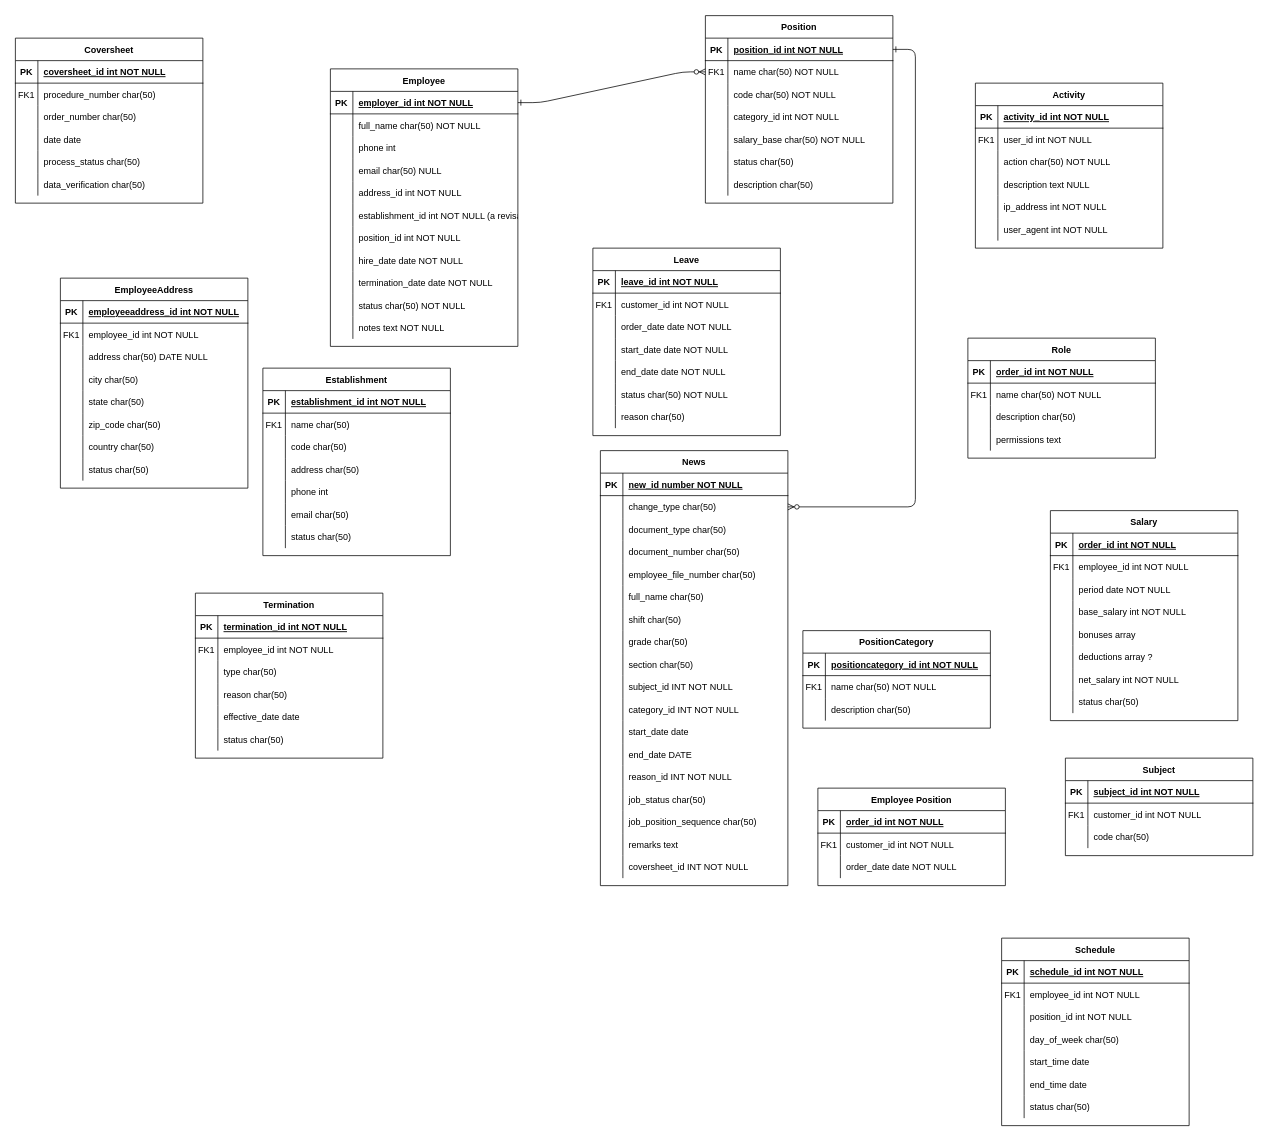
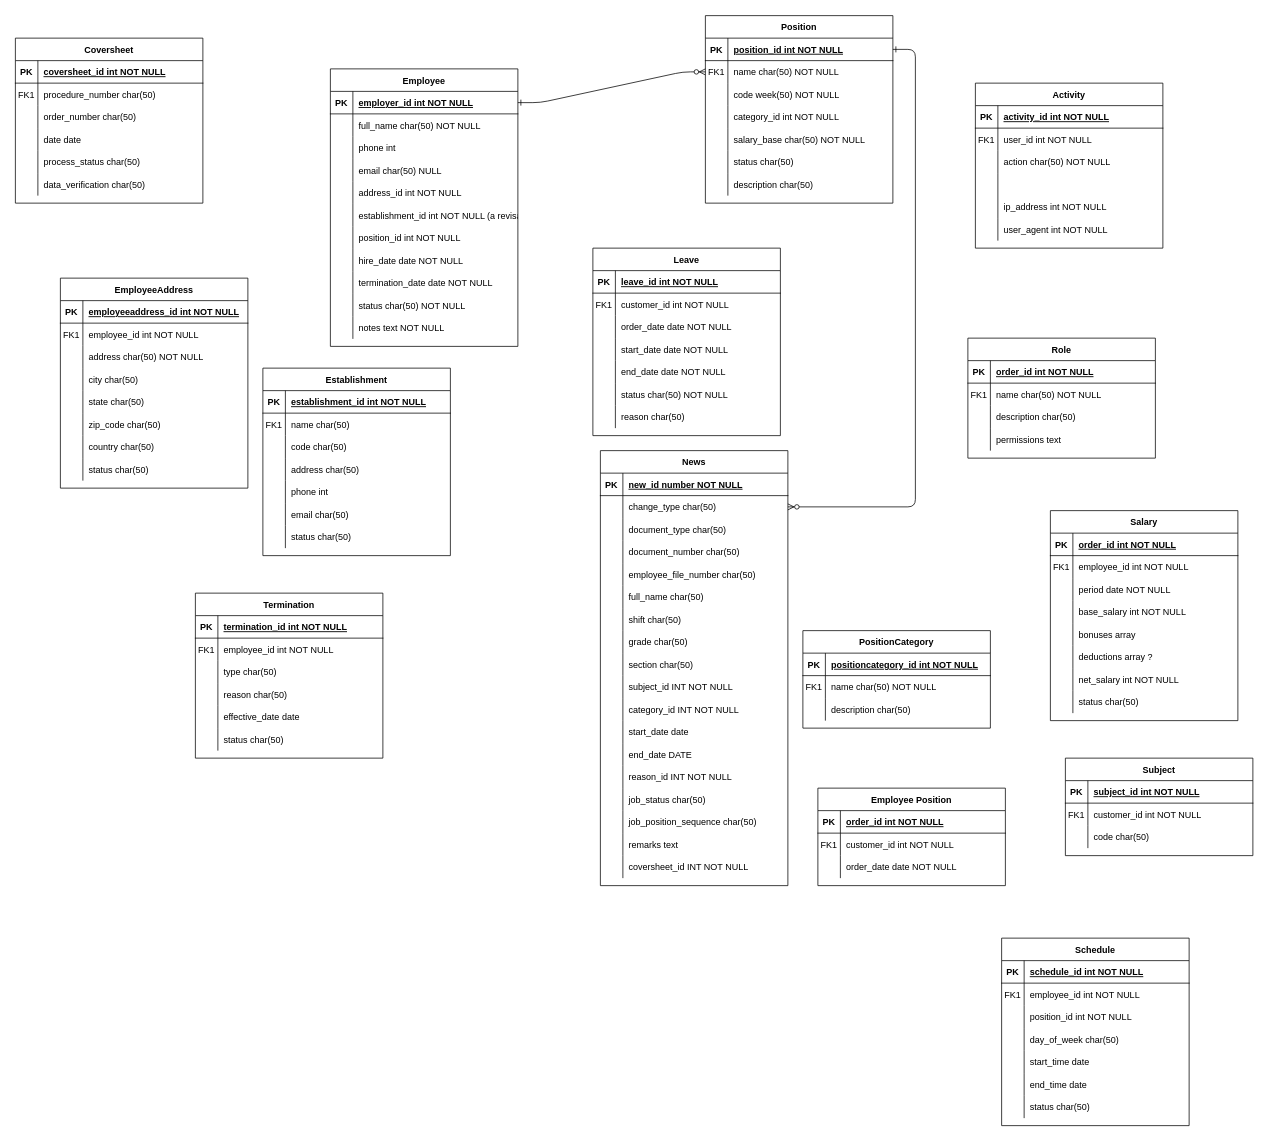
(785, 95) -> (785, 95)
(1080, 184) -> none
(151, 357) -> (148, 357)
